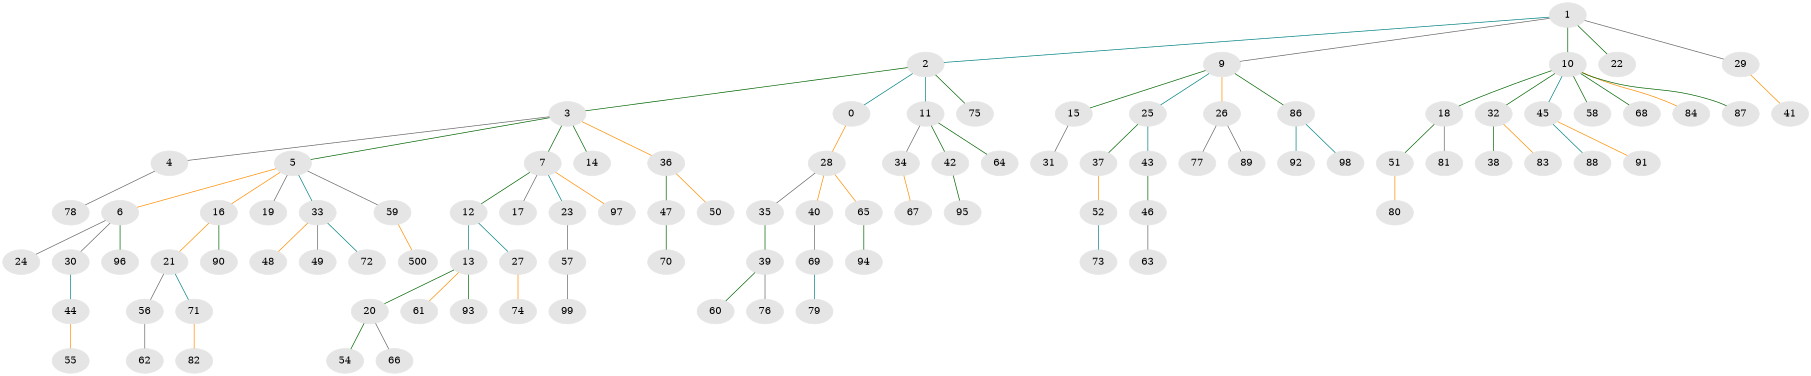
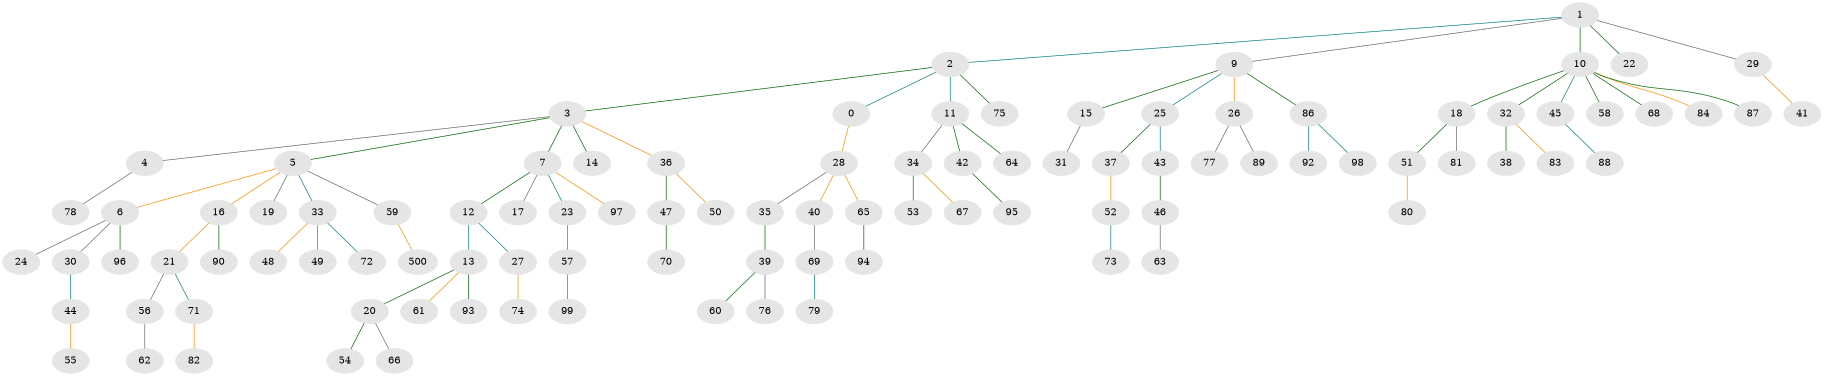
(1642, 163) -> none
none -> (913, 213)
